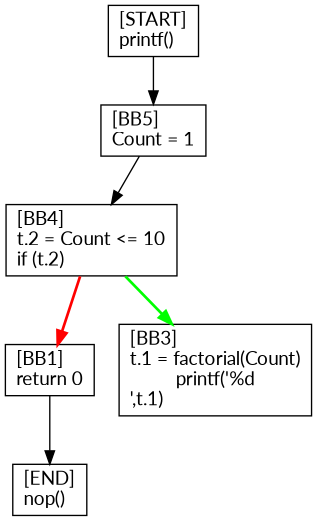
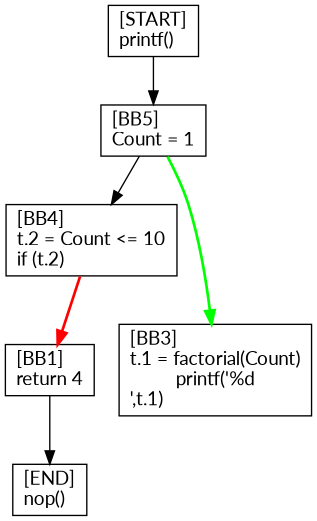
(144, 295) -> (196, 232)
(50, 370) -> (50, 370)
